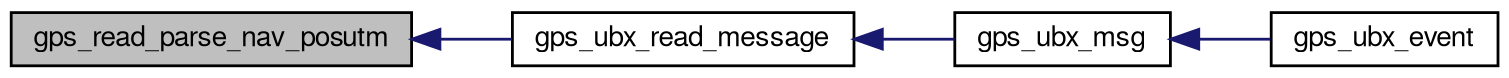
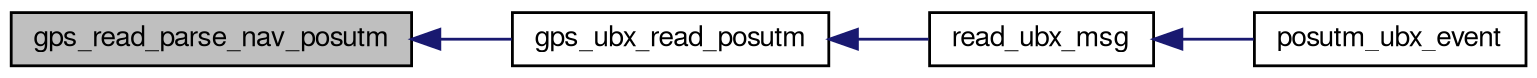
(683, 39) -> (671, 39)
(1063, 39) -> (1042, 39)
(1385, 39) -> (1390, 39)
